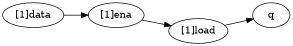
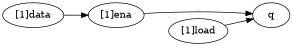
(153, 22) -> (195, 12)
